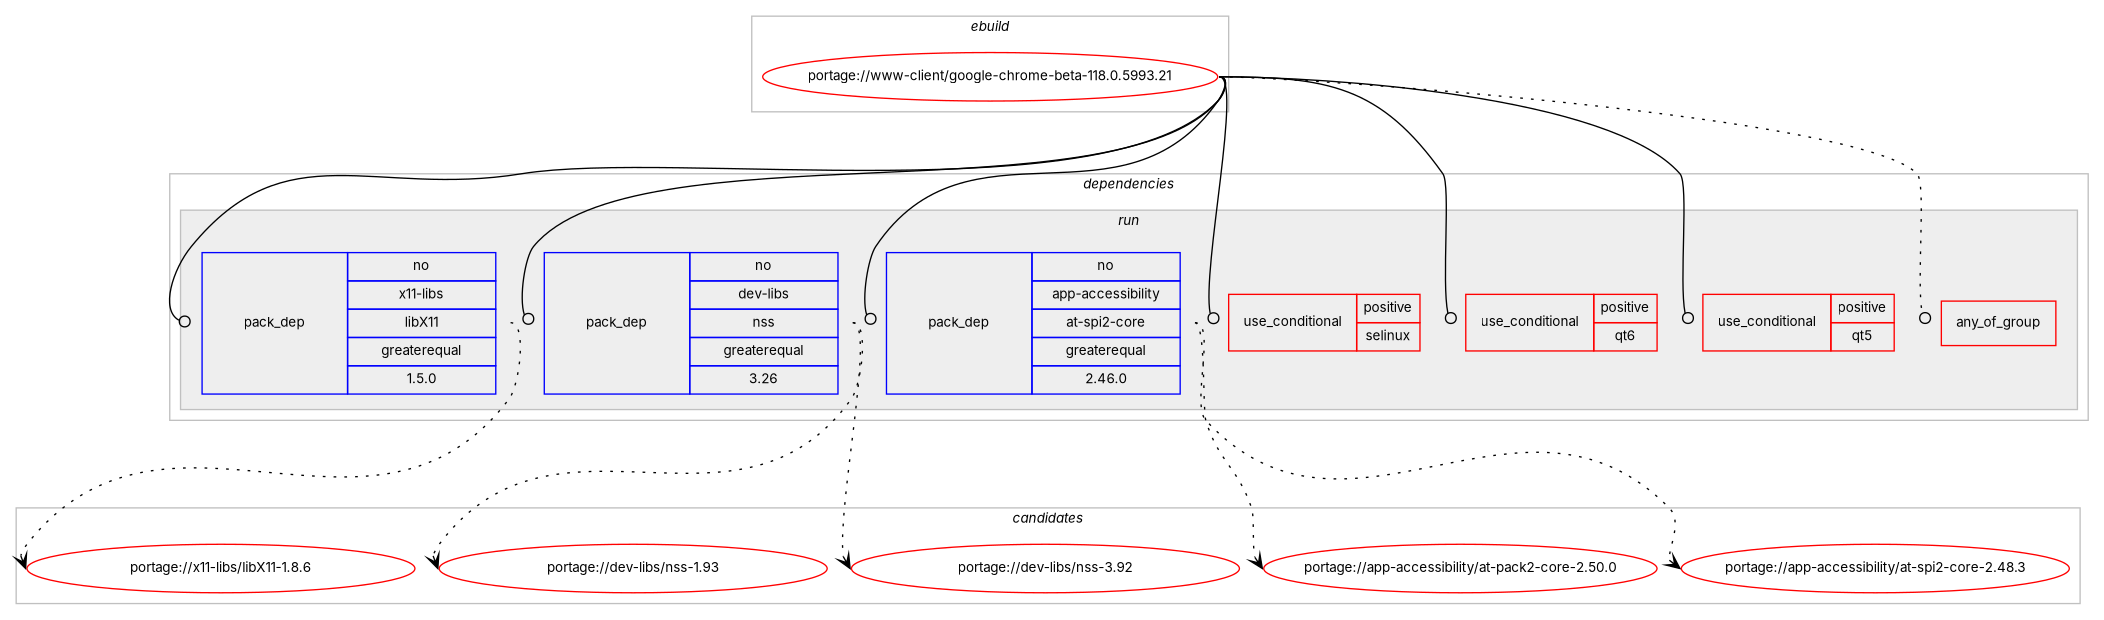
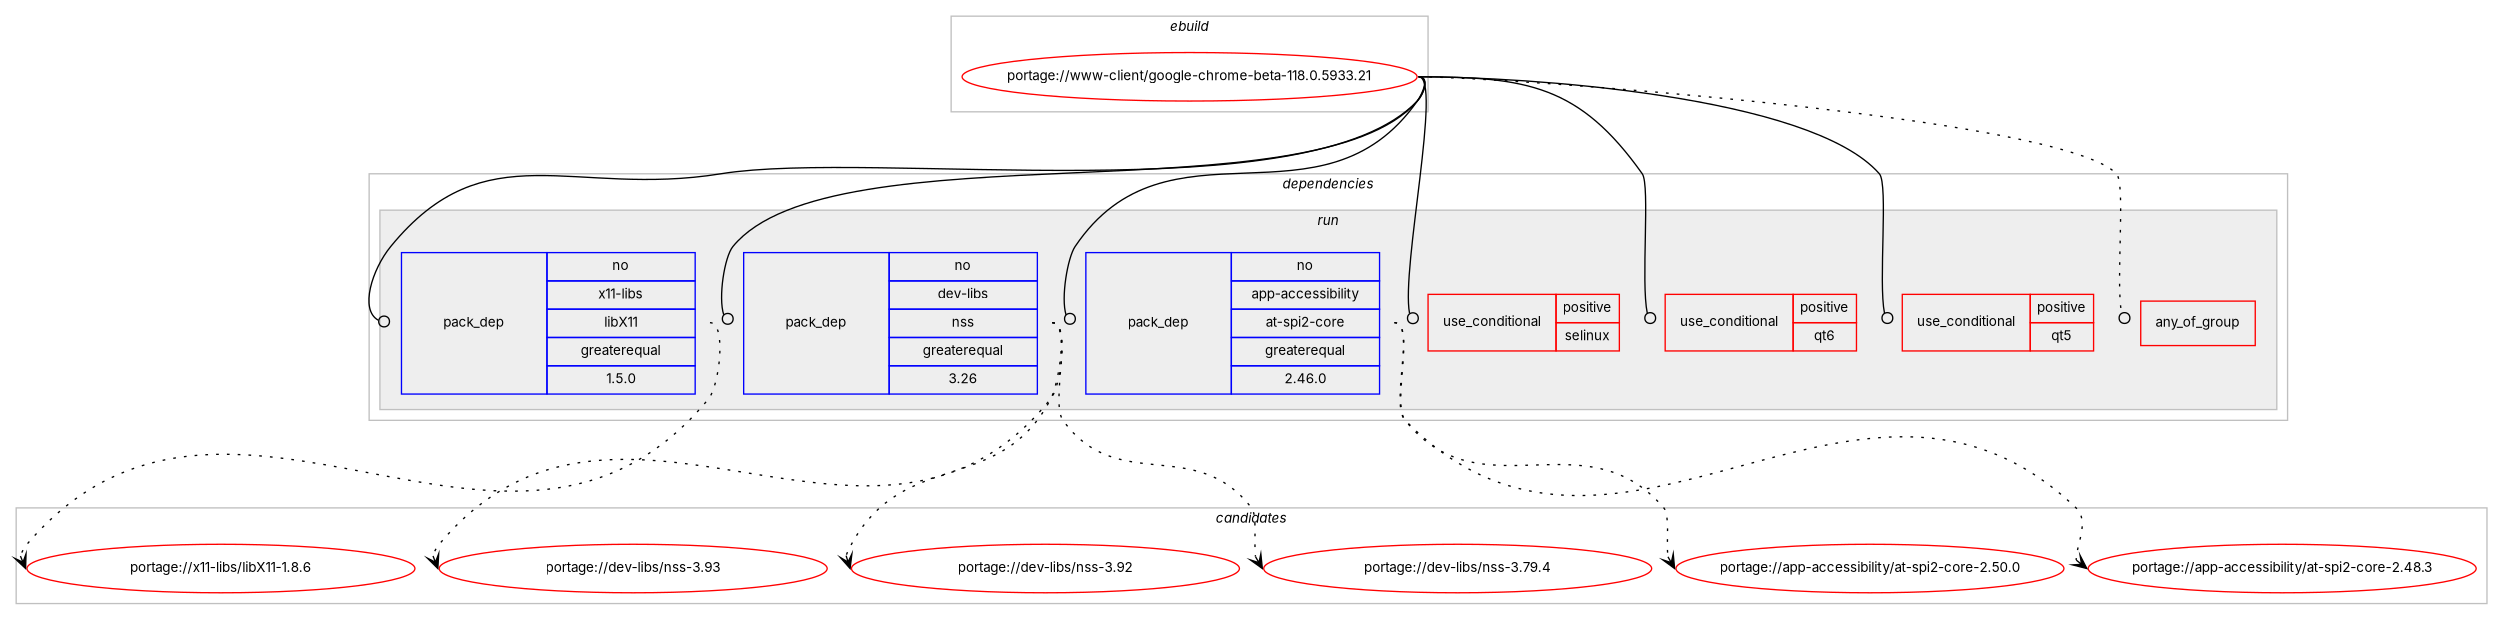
(990, 77) -> (1190, 77)
(633, 569) -> (633, 569)
none -> (1458, 569)
(1460, 569) -> (1870, 569)
